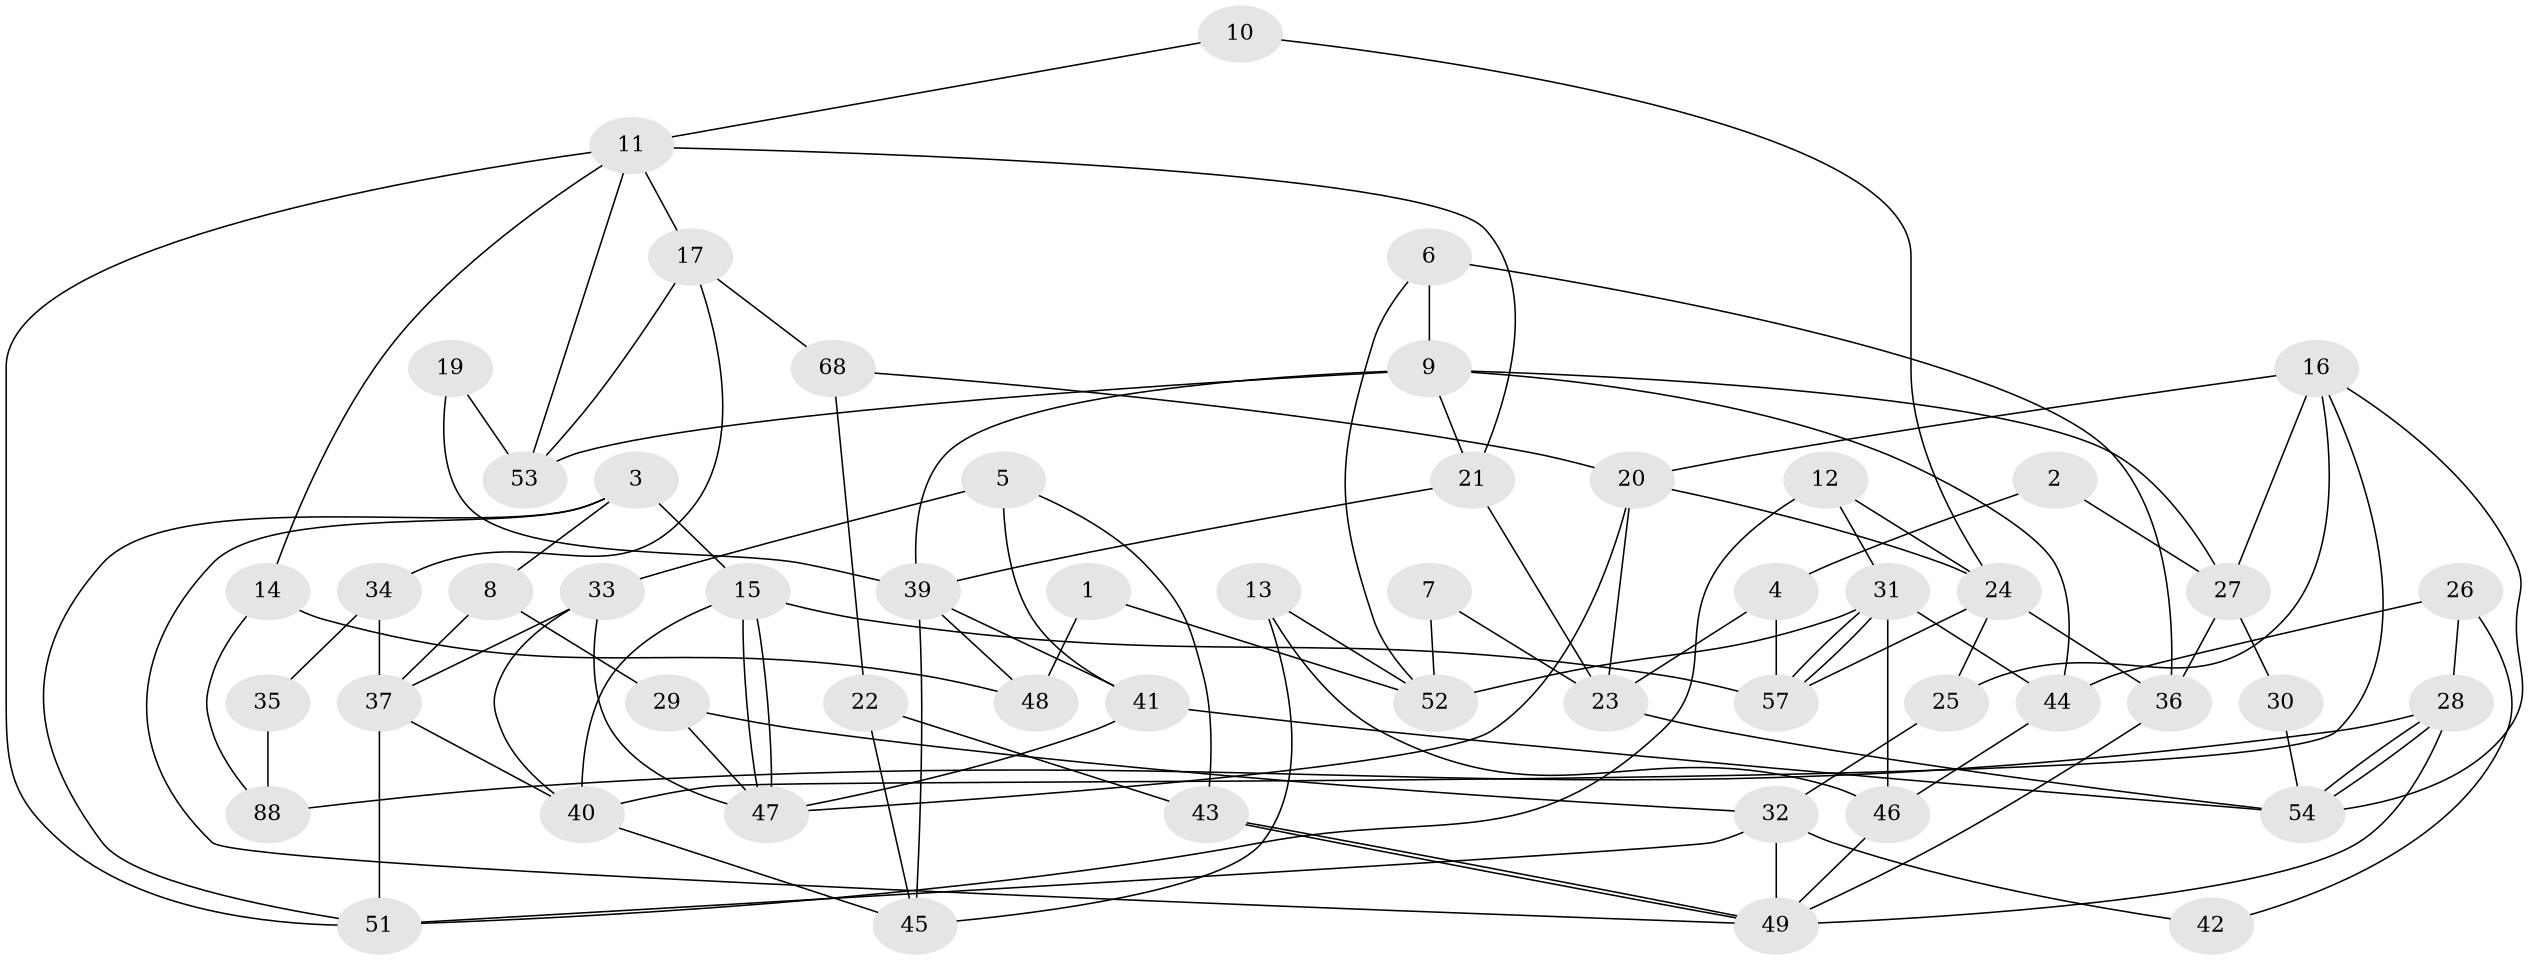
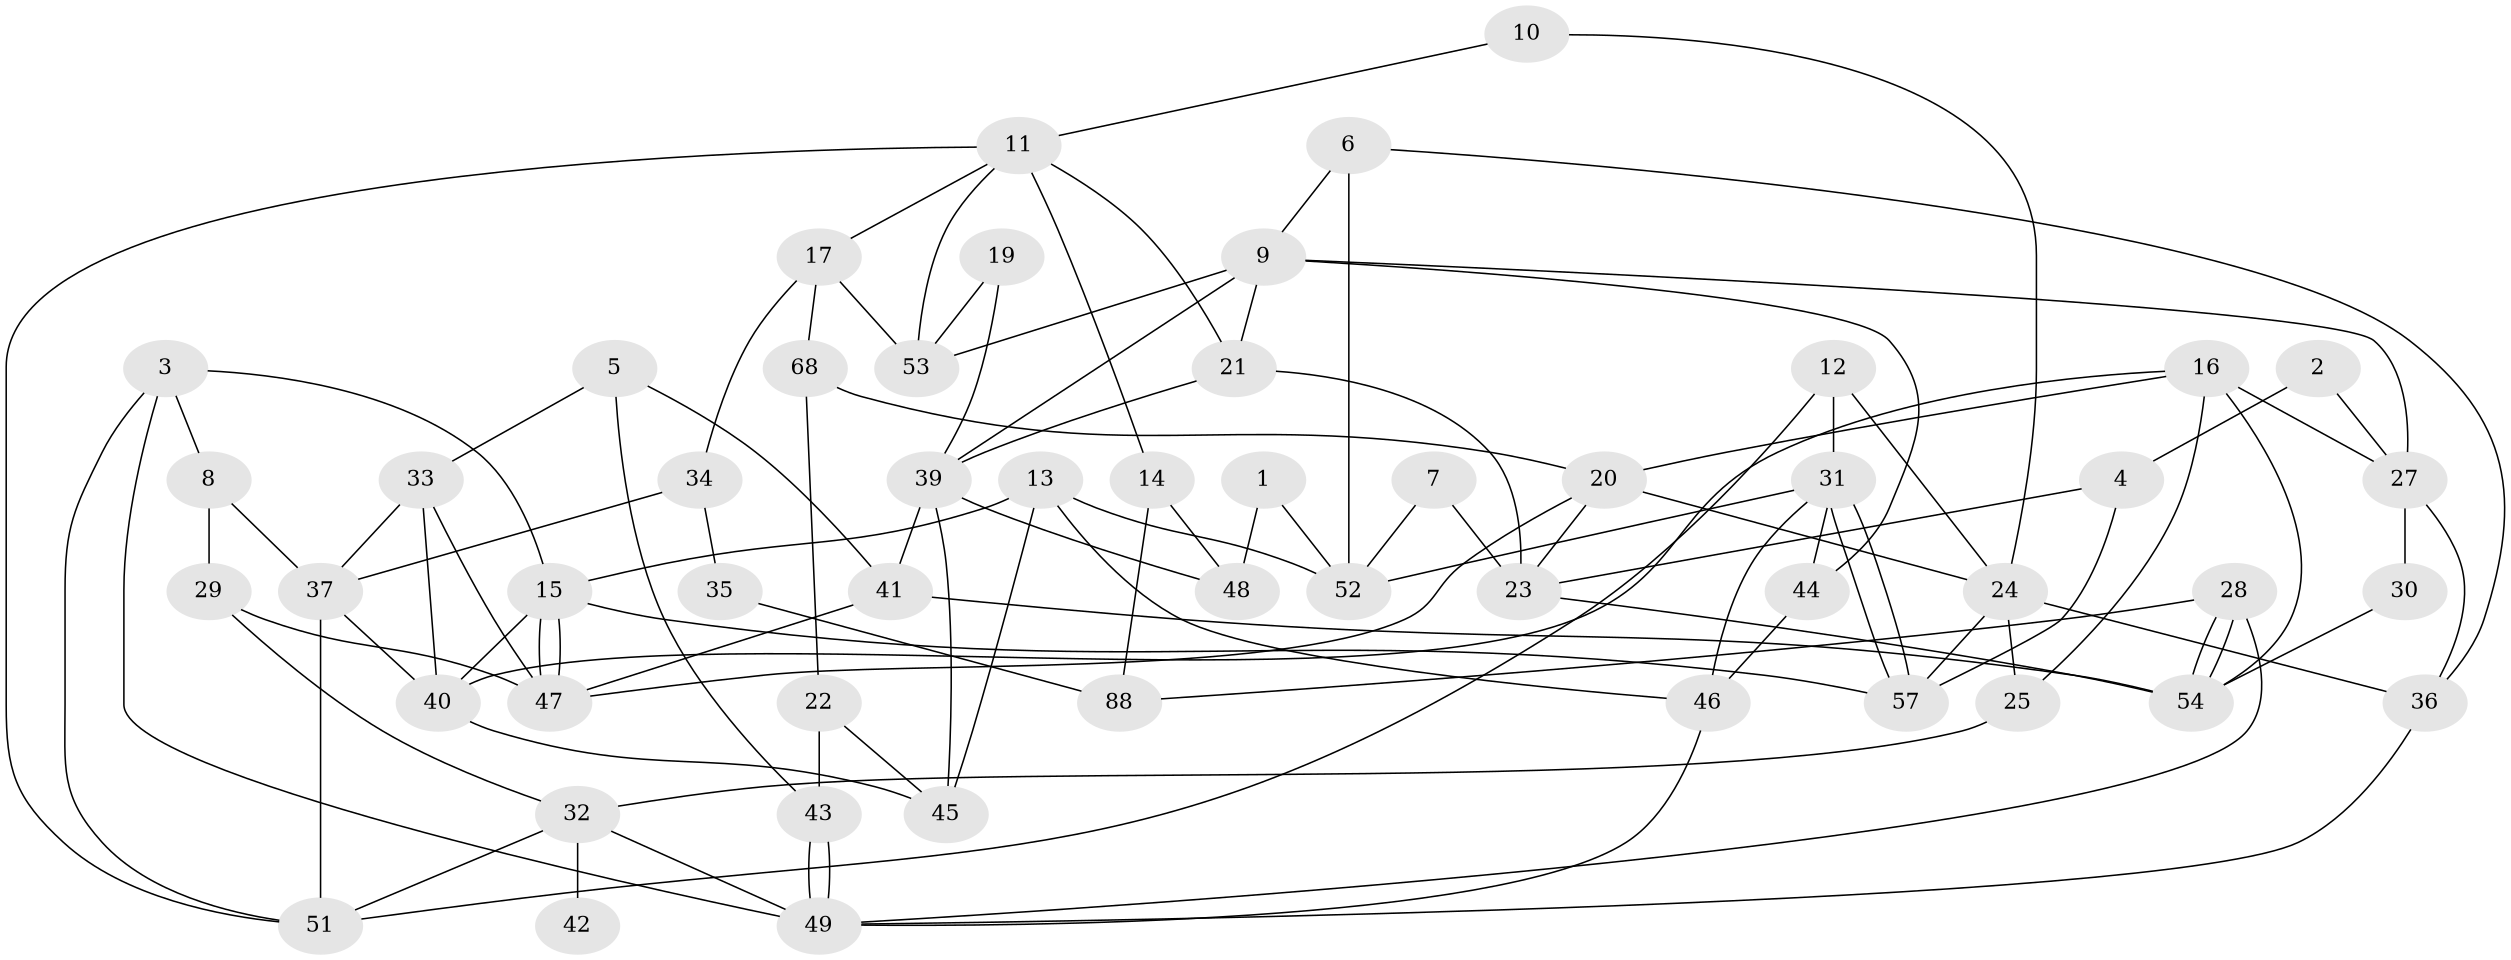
none -> (800, 544)
(2461, 592) -> none
